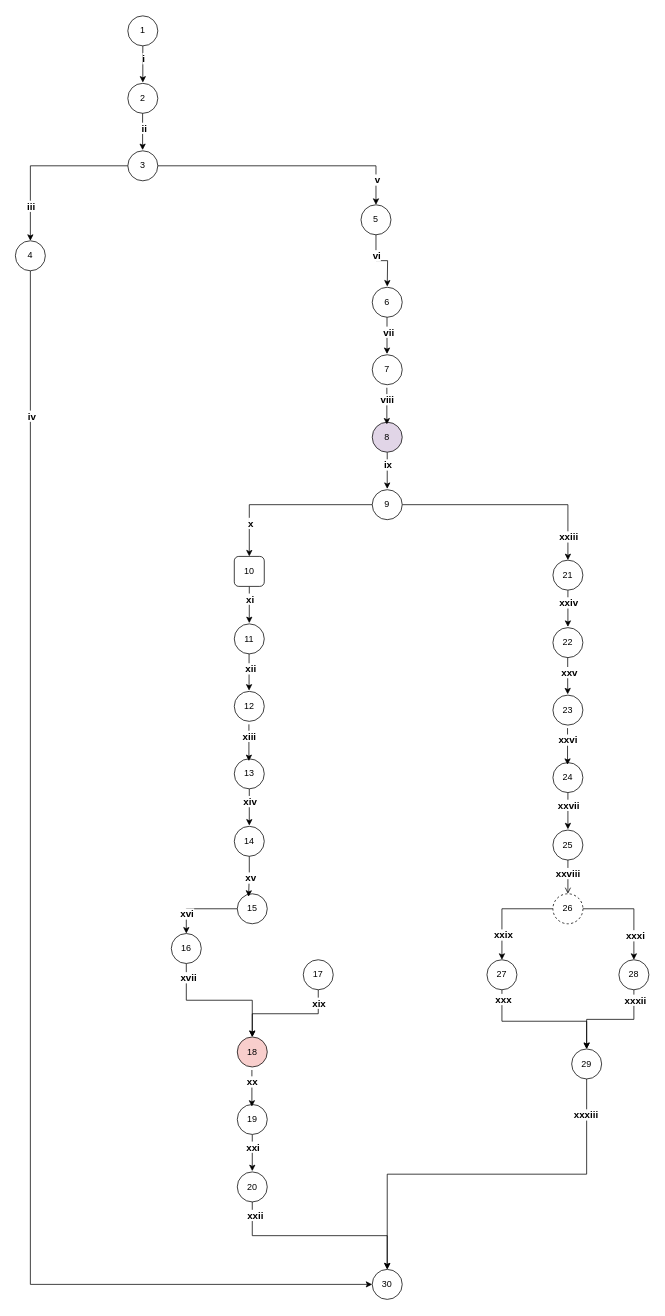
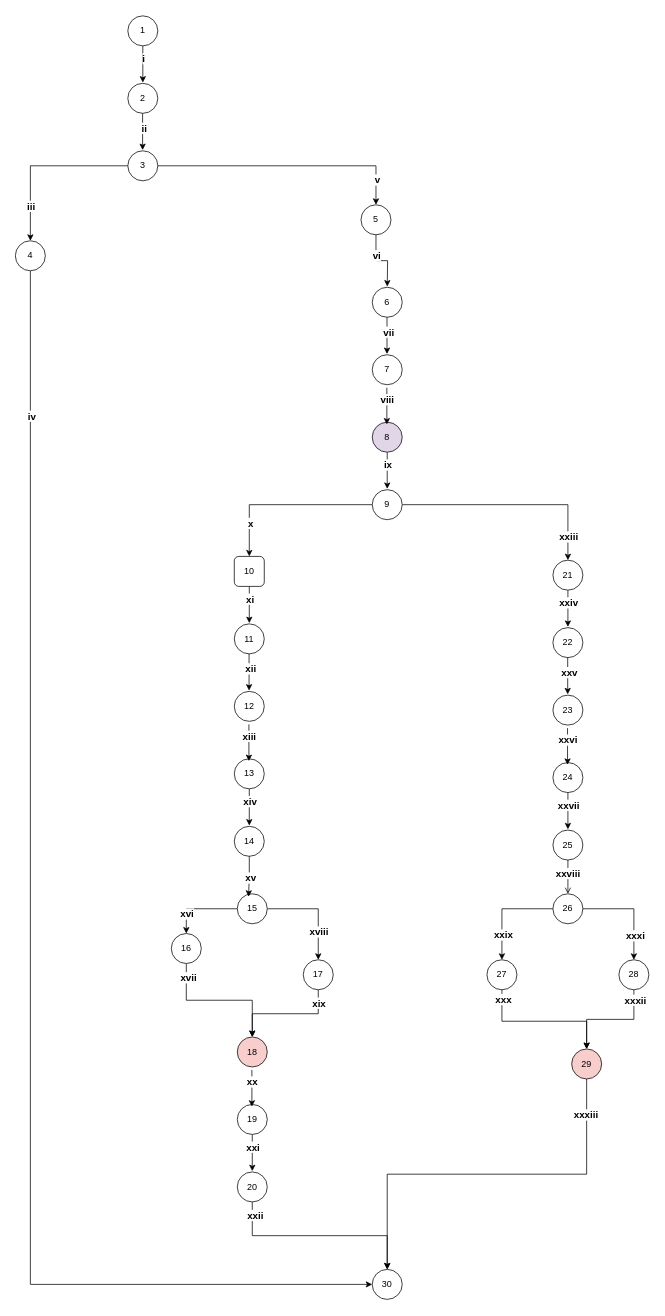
none -> (315, 909)
(568, 909) -> (568, 909)
(587, 1064) -> (587, 1064)
